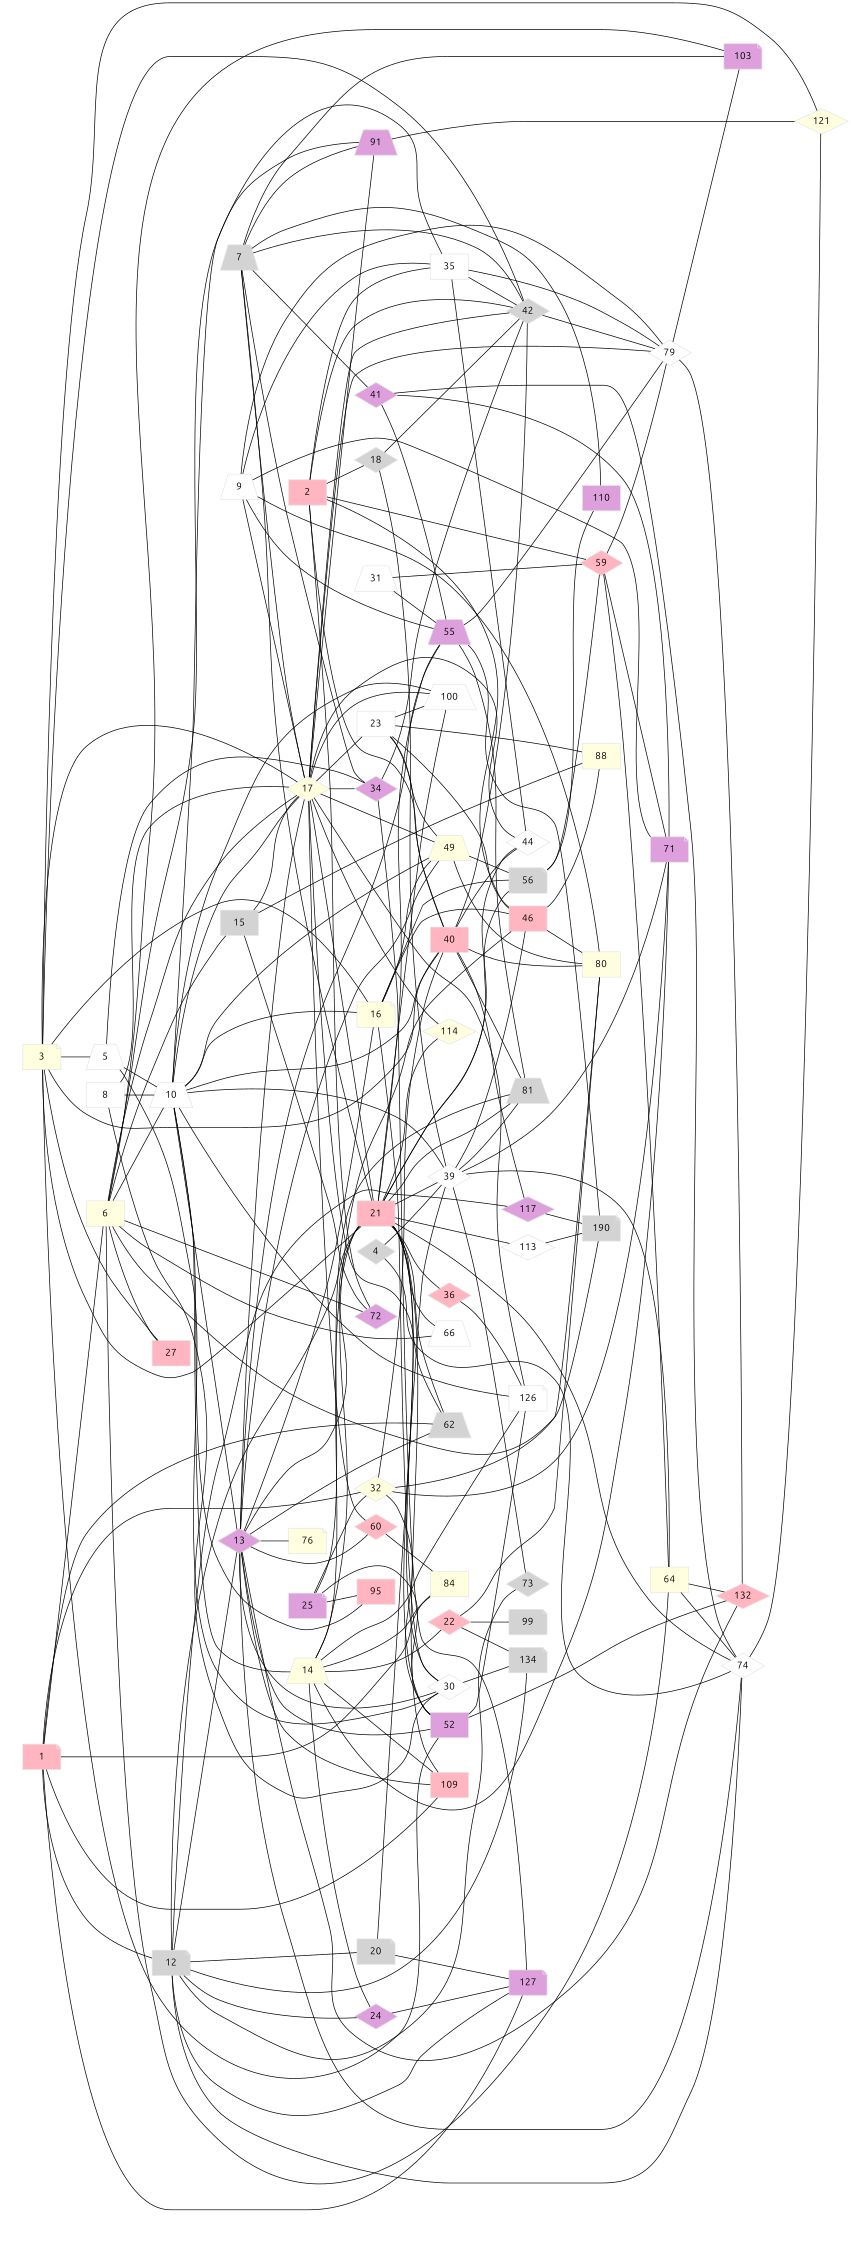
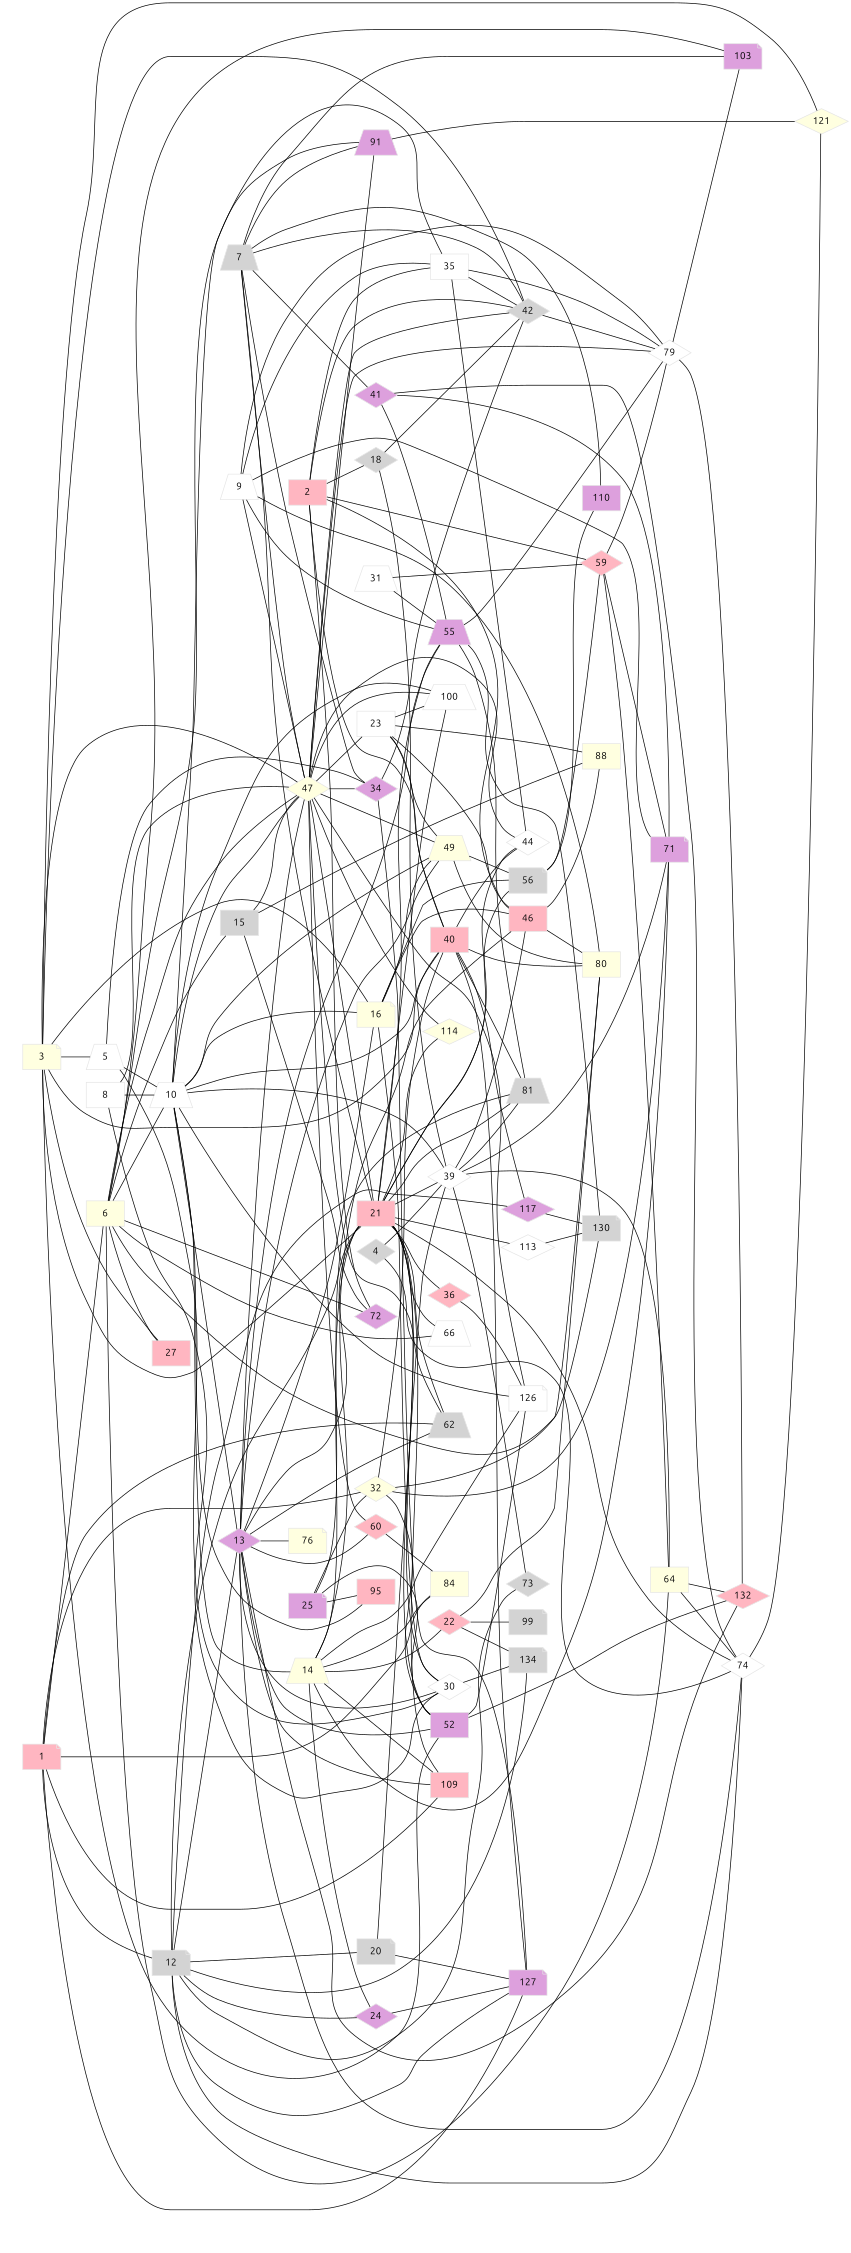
(512, 628) -> (497, 1434)
(308, 789) -> (308, 789)
(601, 1228) -> (601, 1228)
